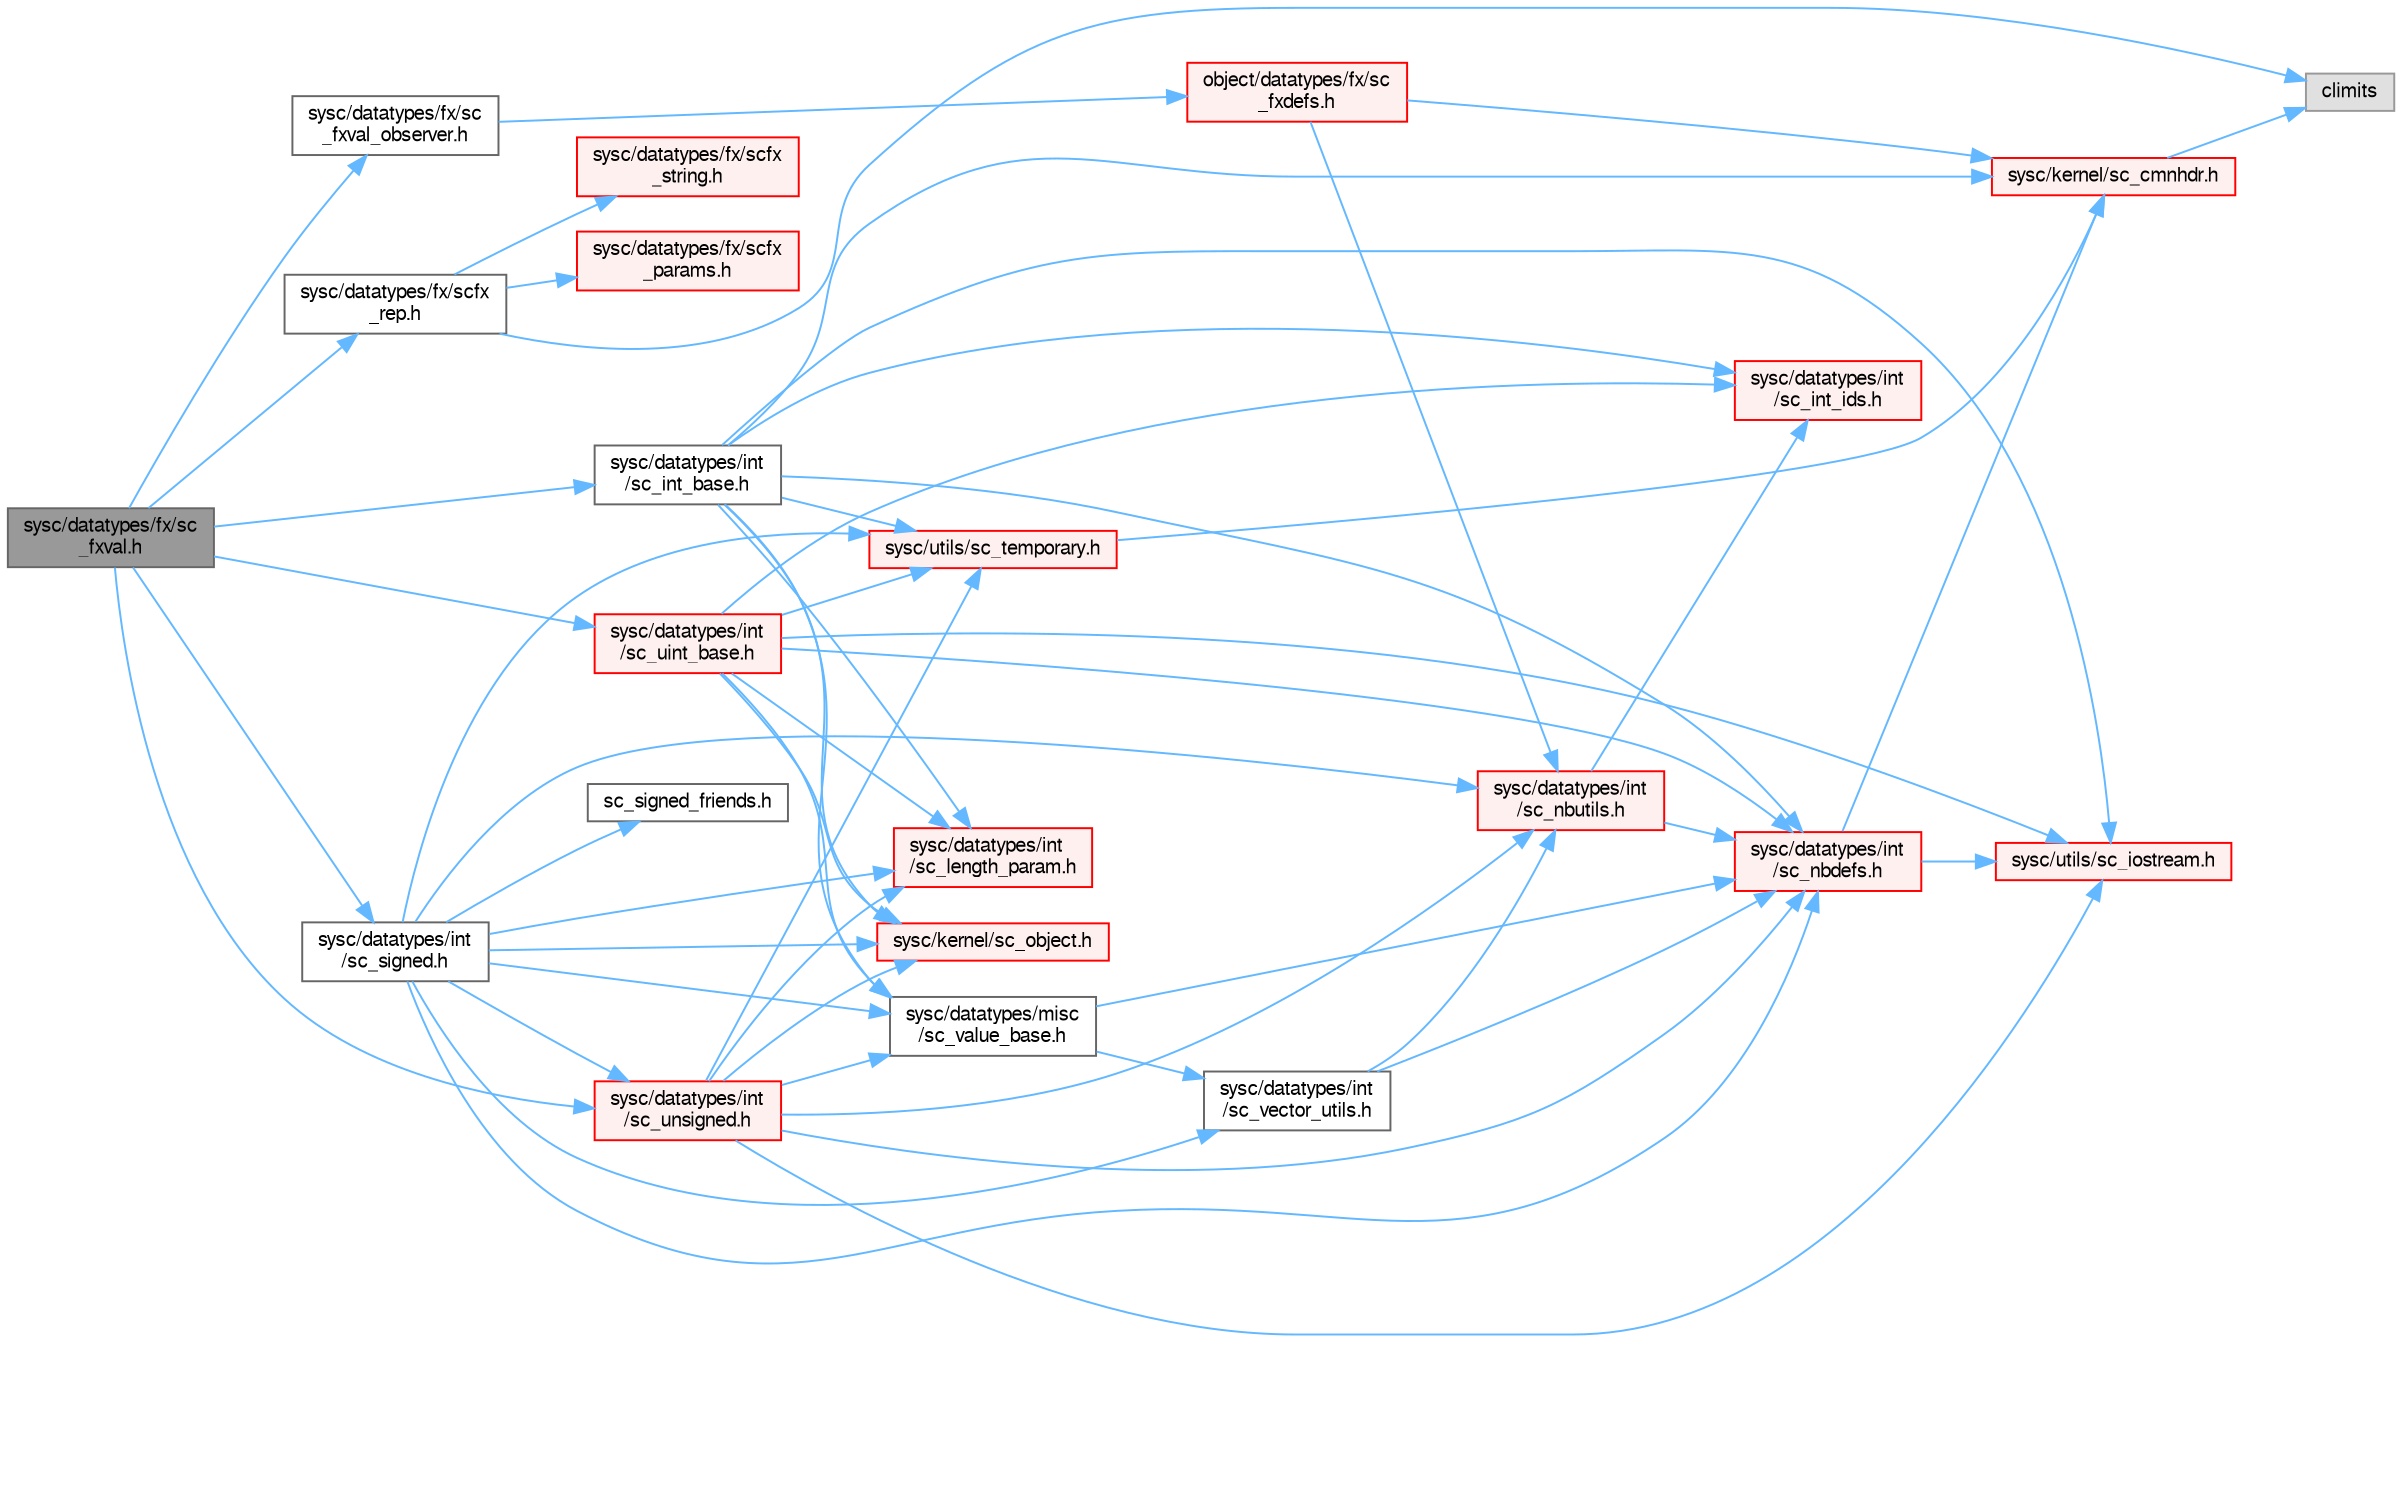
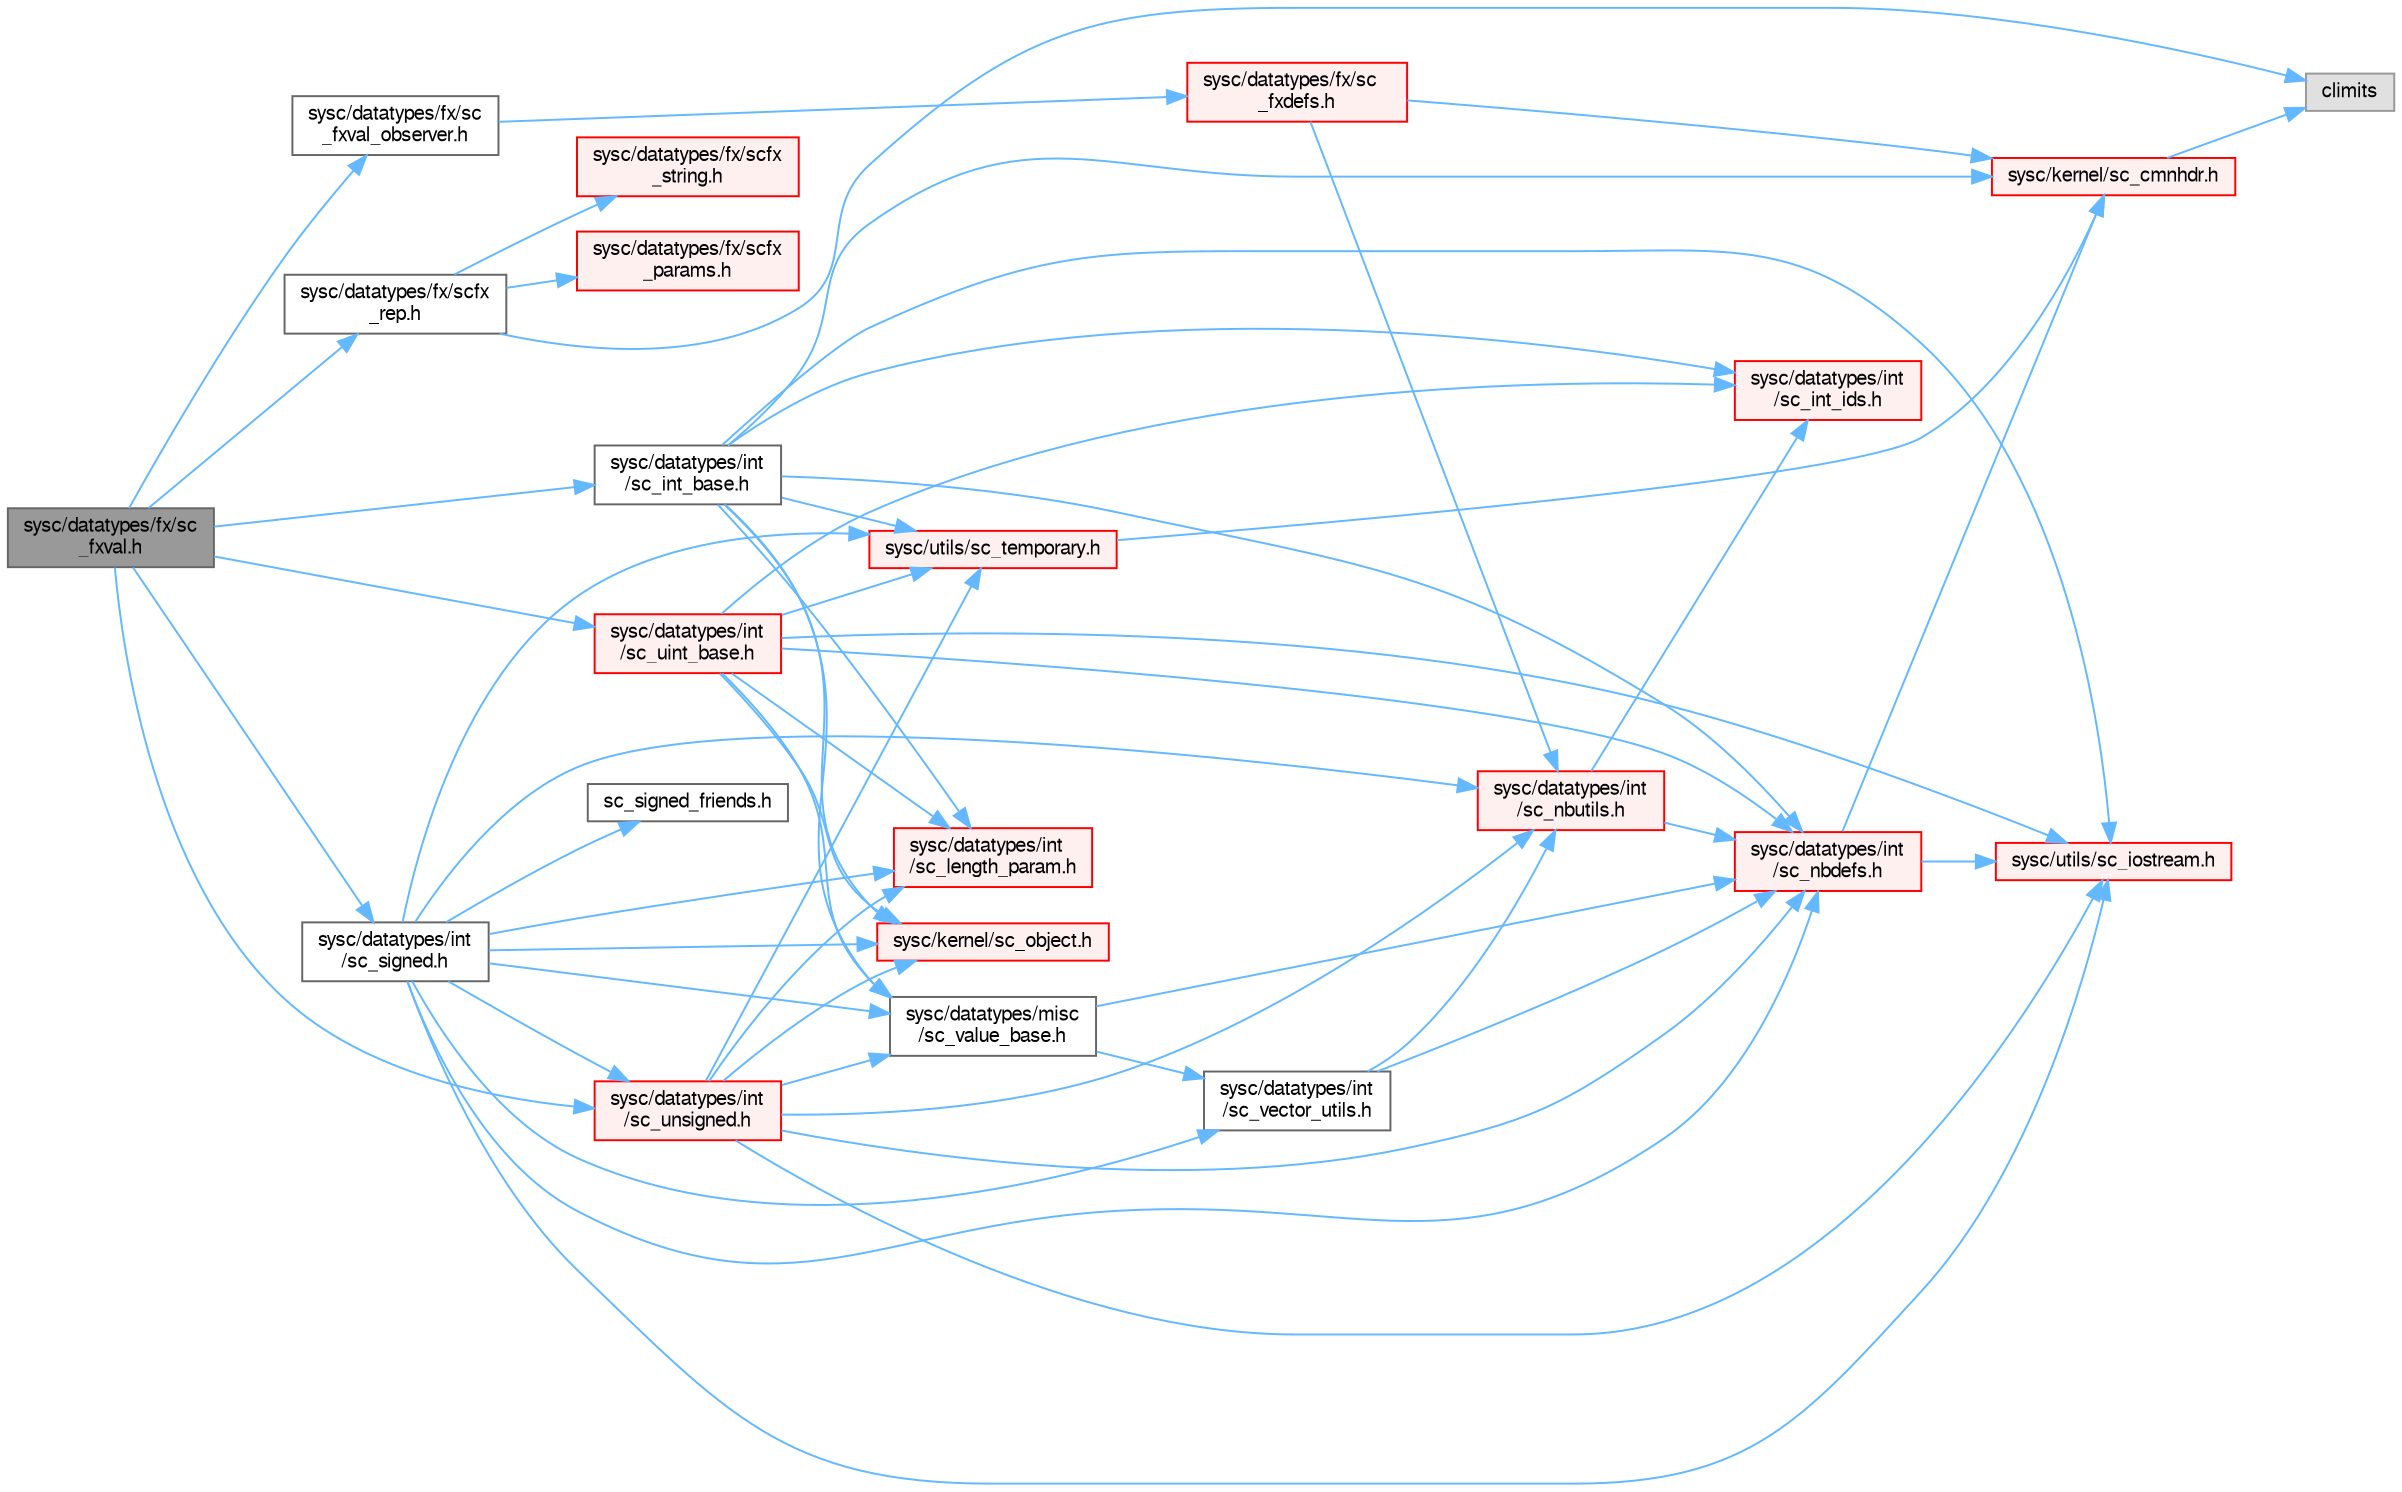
(1297, 92) -> (1297, 92)
none -> (1298, 1484)
